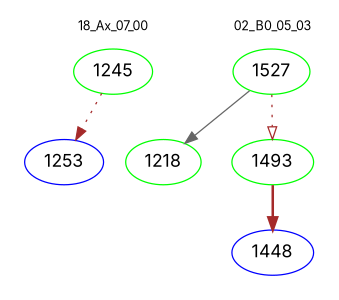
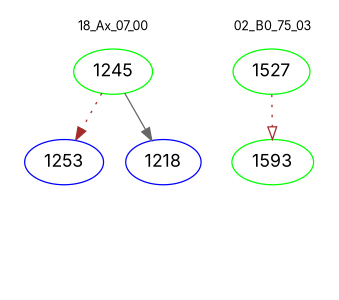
(273, 27) -> (273, 27)
(229, 107) -> (135, 111)
(163, 162) -> (163, 162)
(273, 162) -> (273, 162)
(273, 253) -> none
